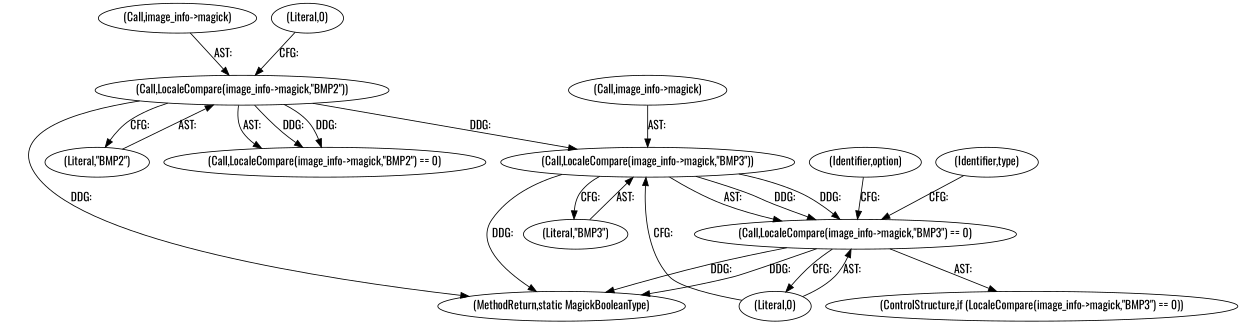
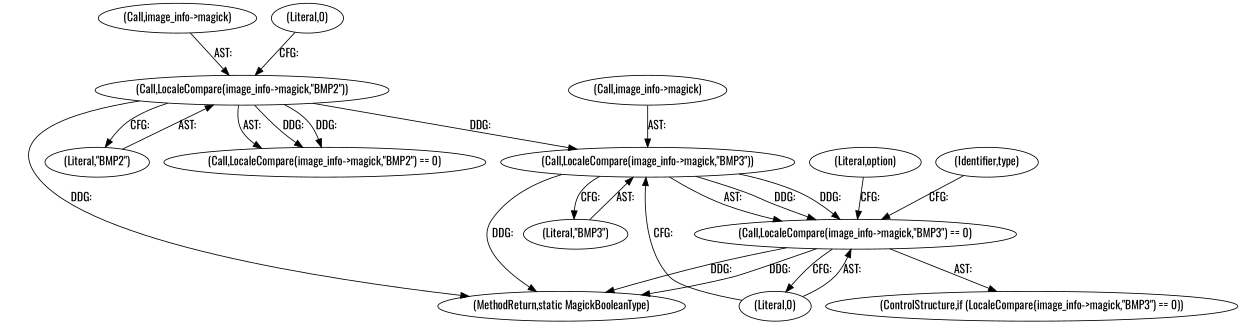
(865, 162) -> (865, 162)
